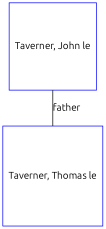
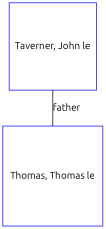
(53, 176) -> (53, 176)
